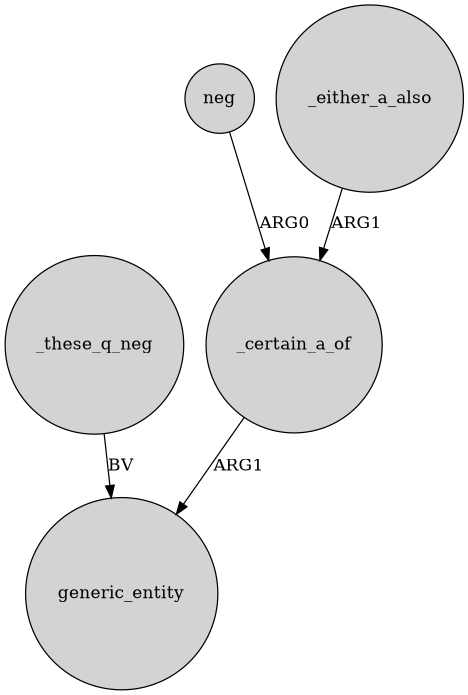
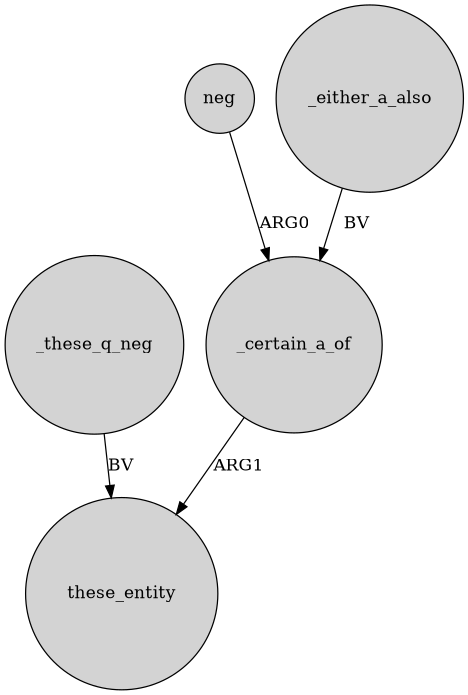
(357, 224) -> (357, 224)
(122, 594) -> (122, 594)
